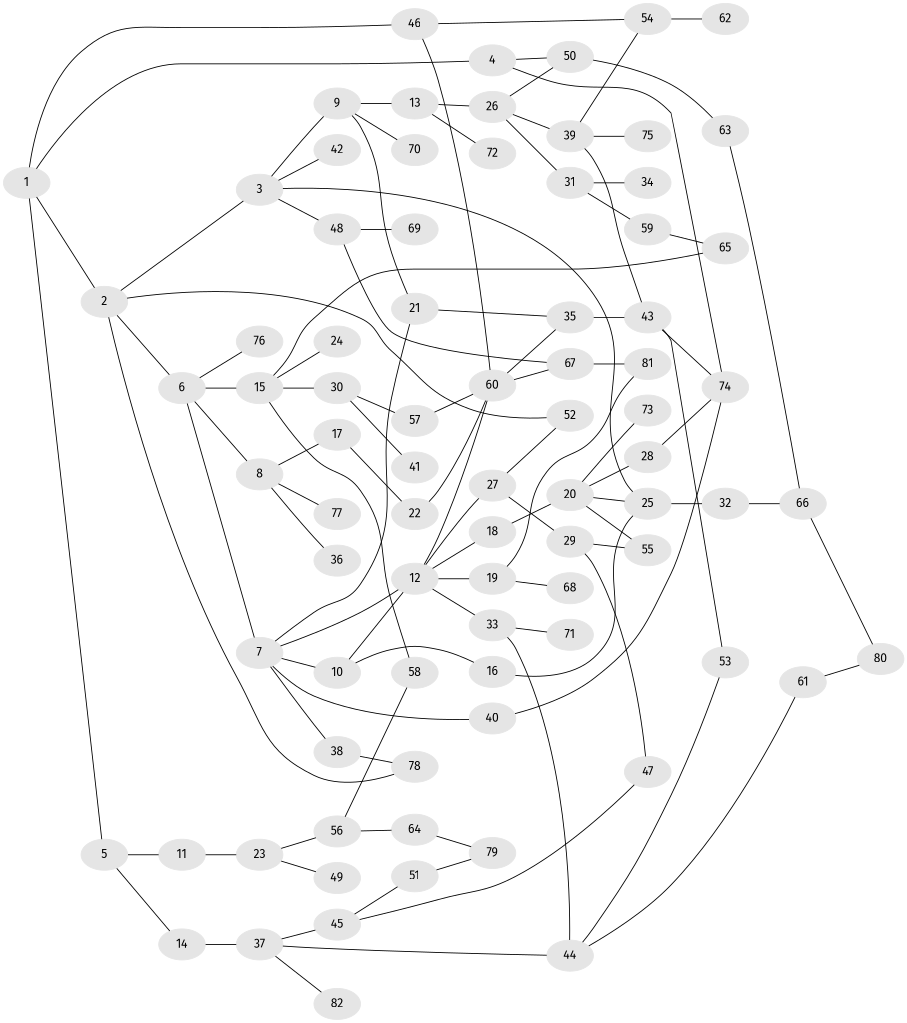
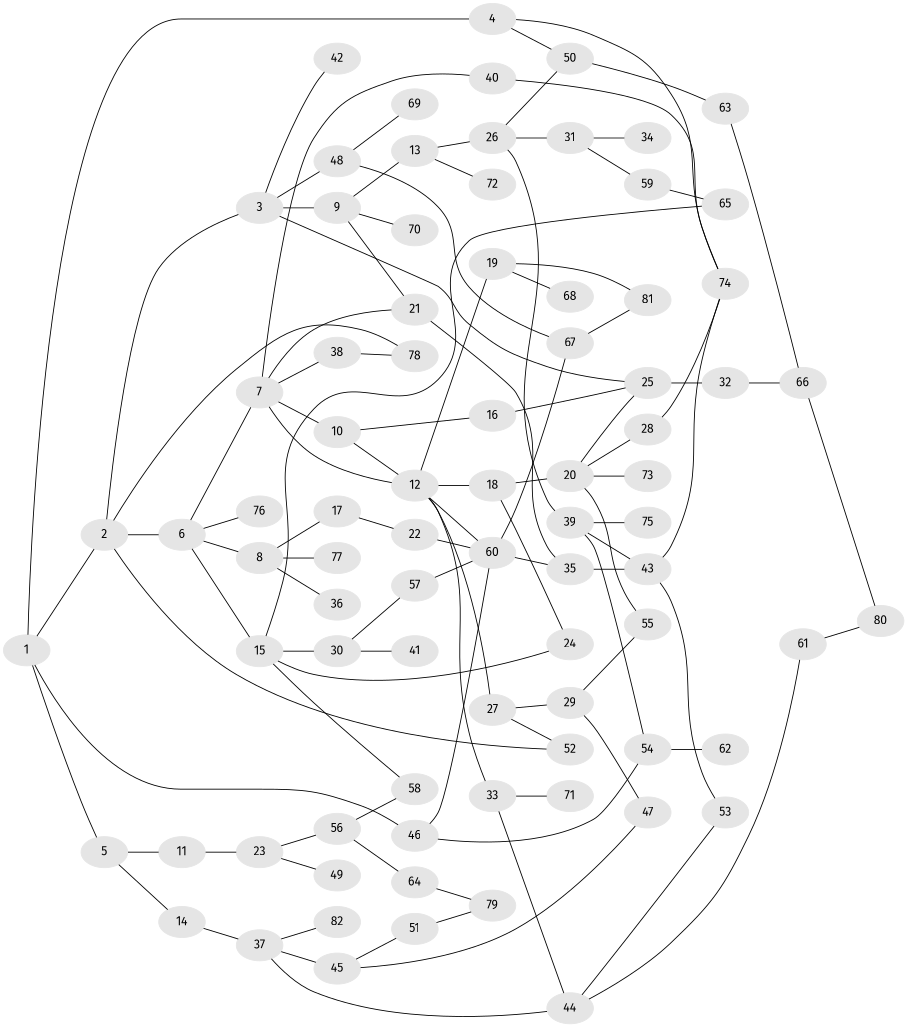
none -> (534, 568)
